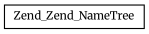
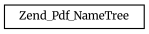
(74, 17) -> (74, 17)
